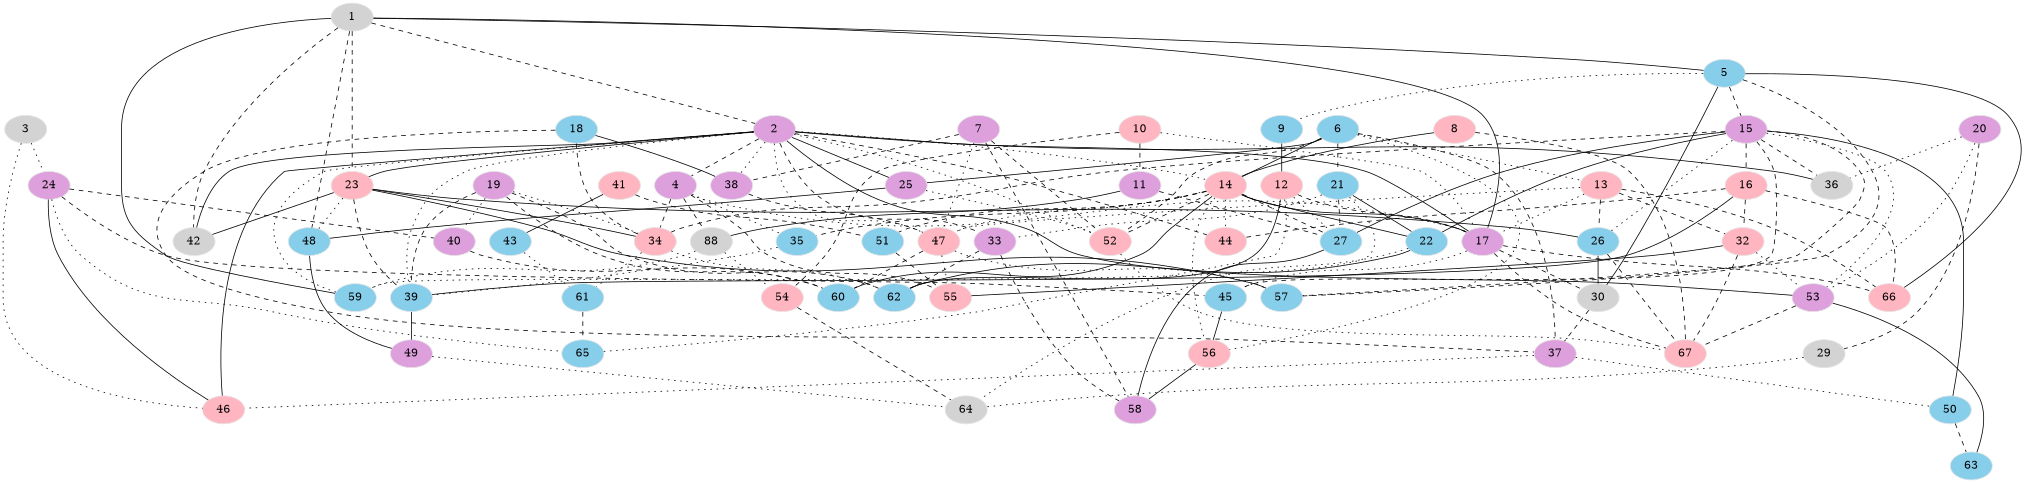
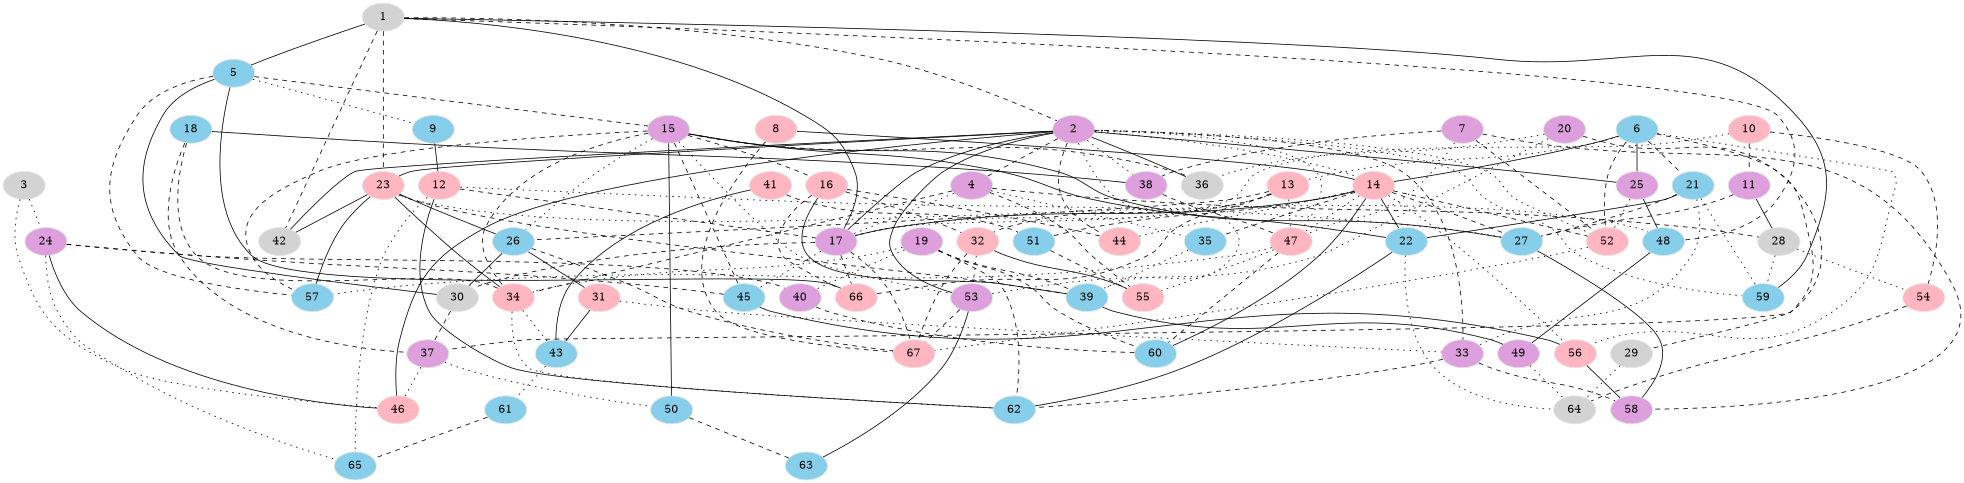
(711, 242) -> (1779, 242)
(619, 270) -> (535, 326)
none -> (599, 298)
